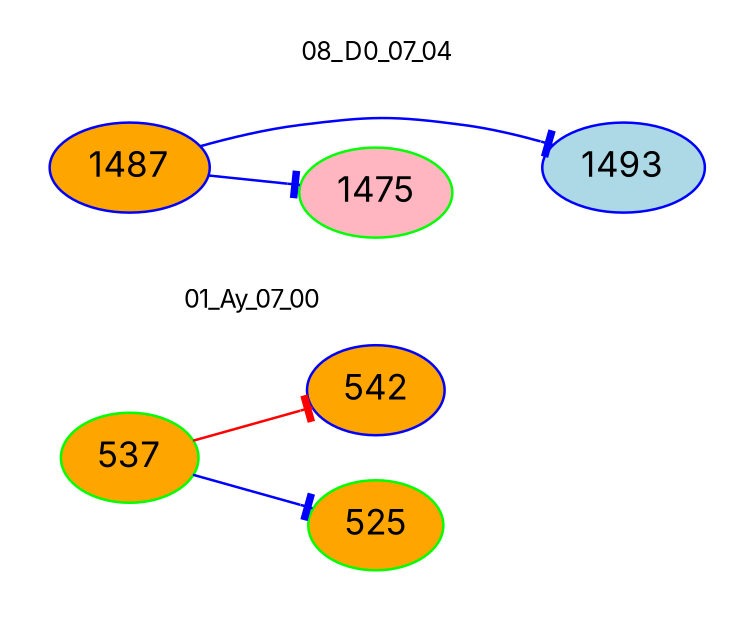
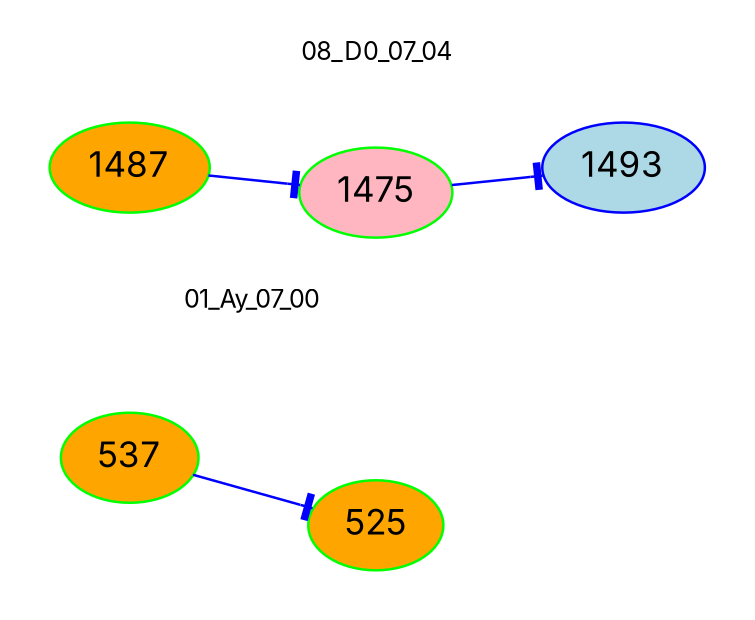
(370, 118) -> (491, 181)
(130, 168) -> (130, 168)
(376, 390) -> none
